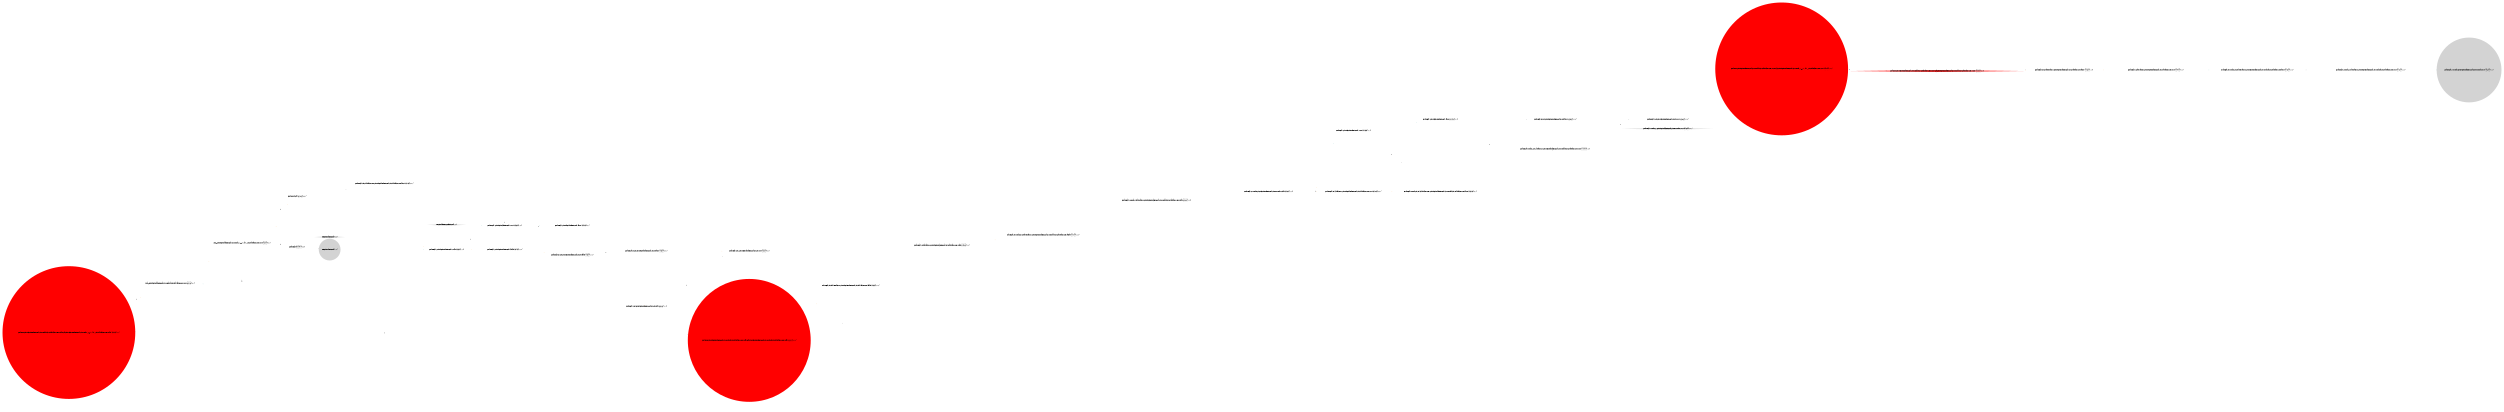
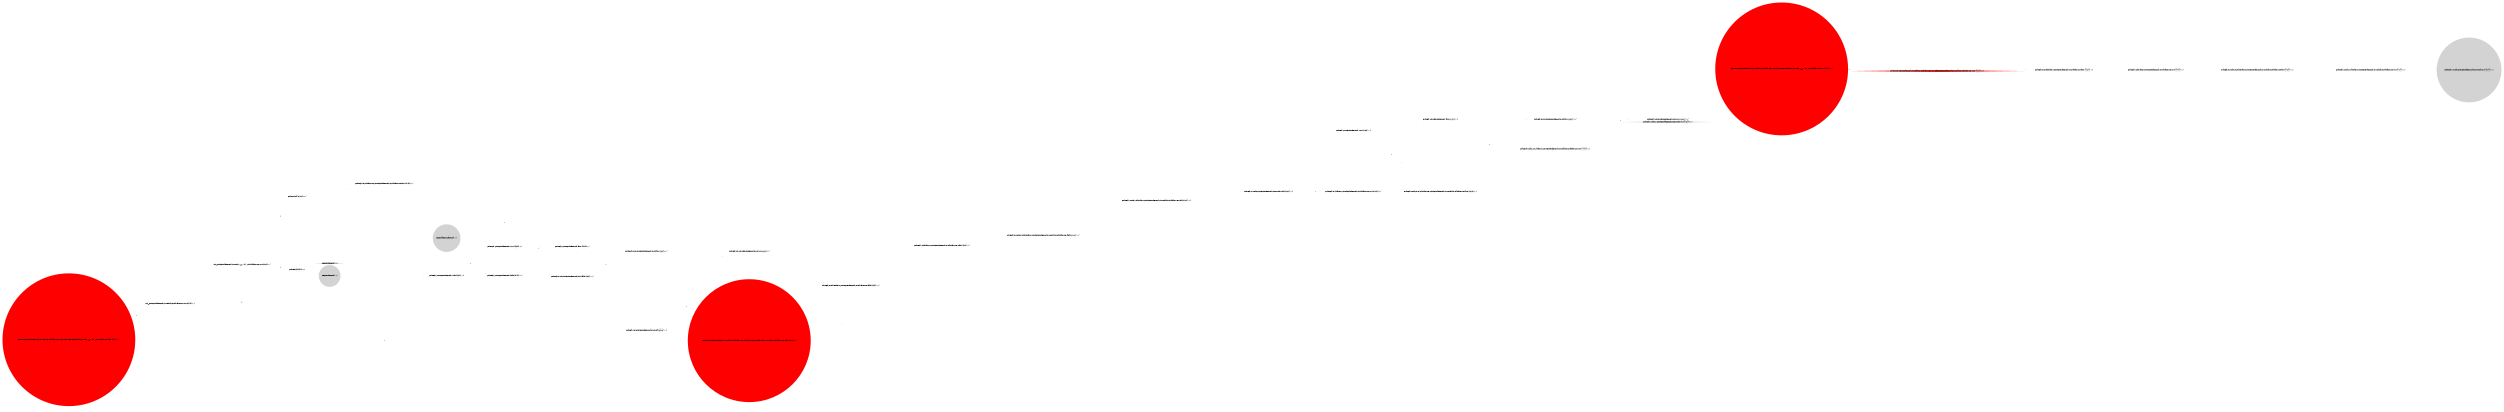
(447, 225) -> (447, 238)
